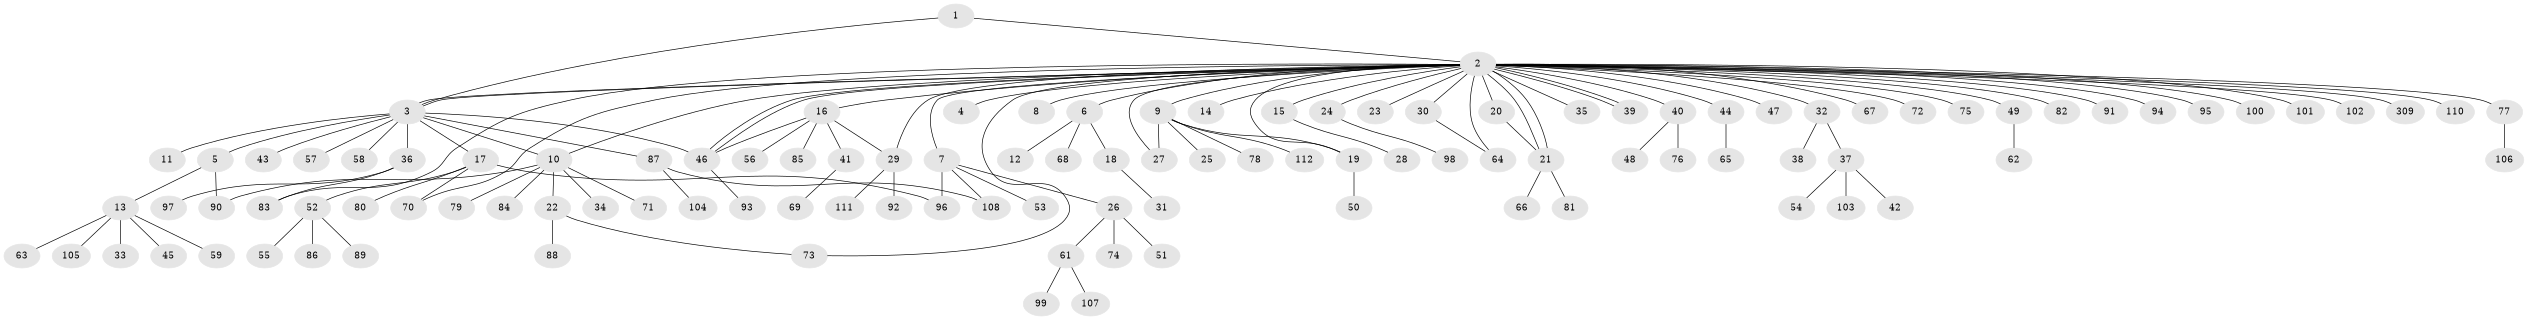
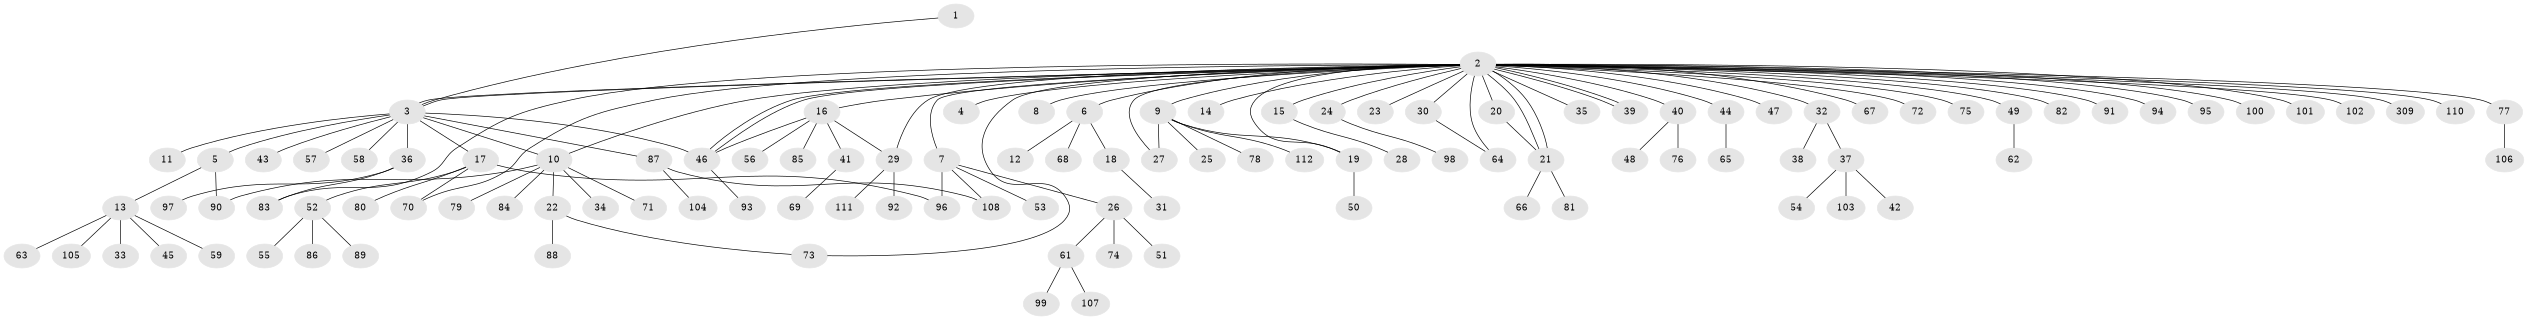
(1217, 40) -> none
